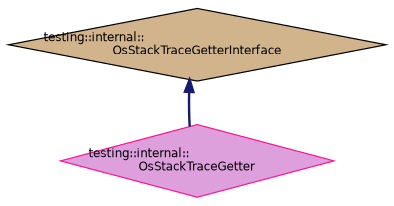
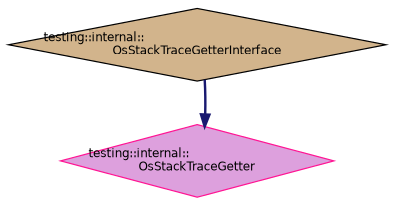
(189, 109) -> (205, 97)
